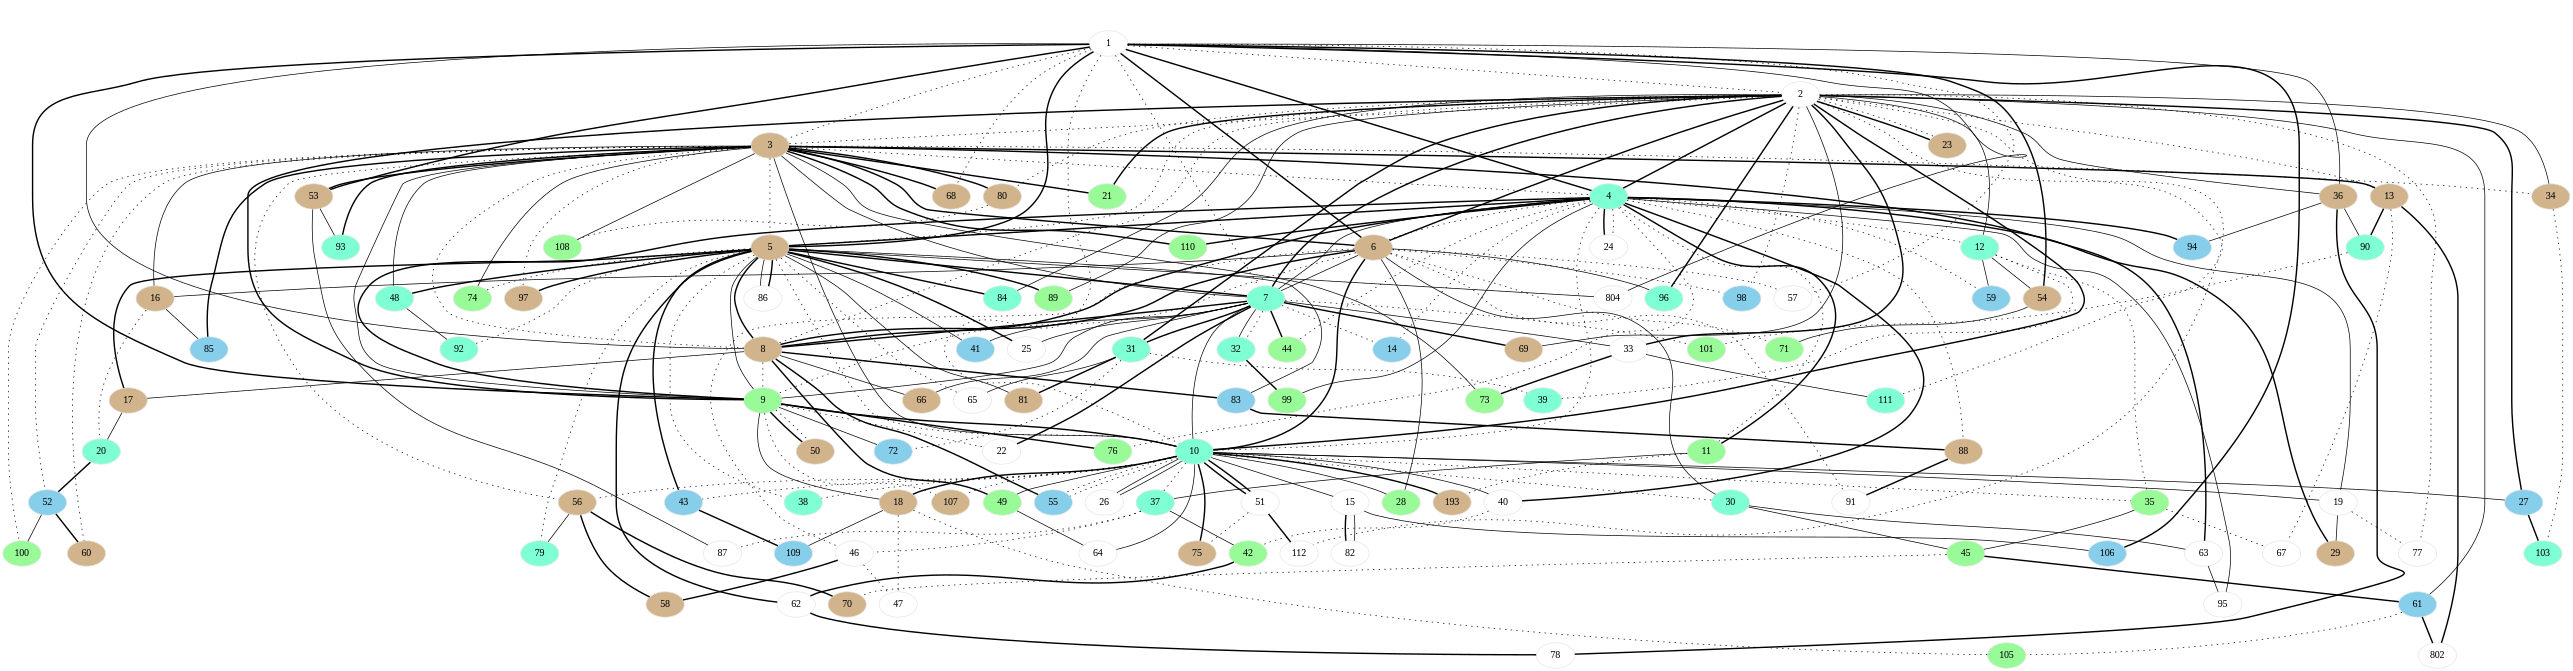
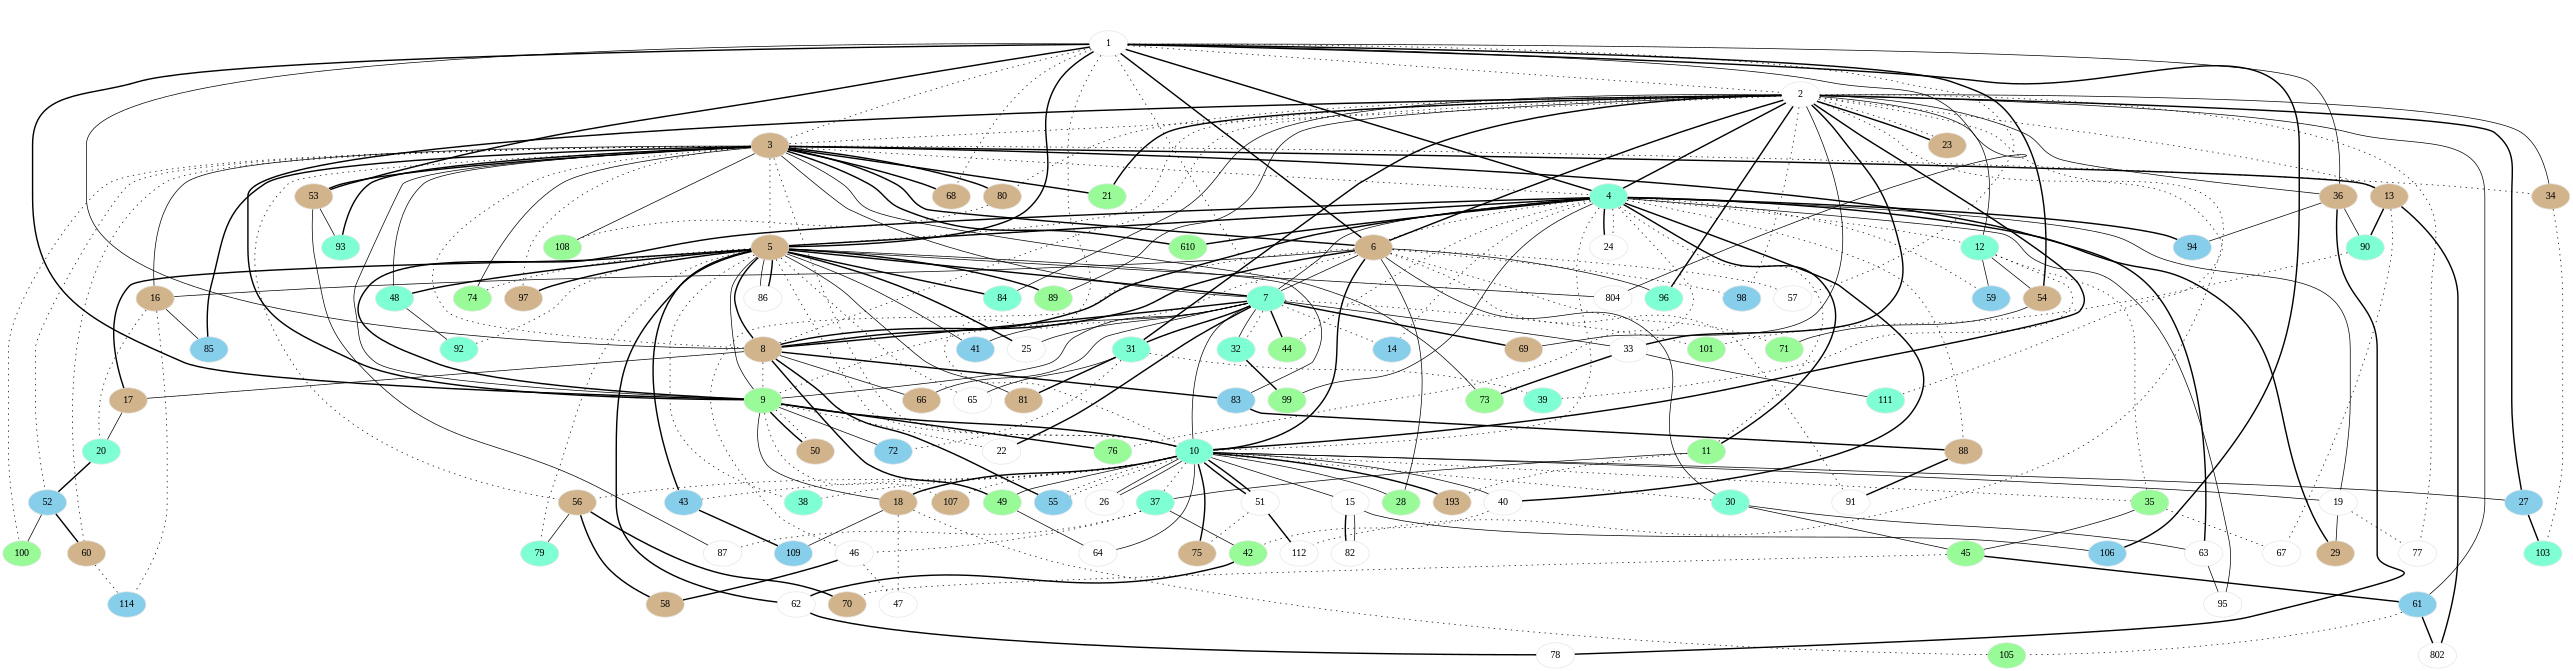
(1508, 147) -> none
(1188, 247) -> (1188, 247)
(896, 413) -> (896, 413)
none -> (127, 604)
